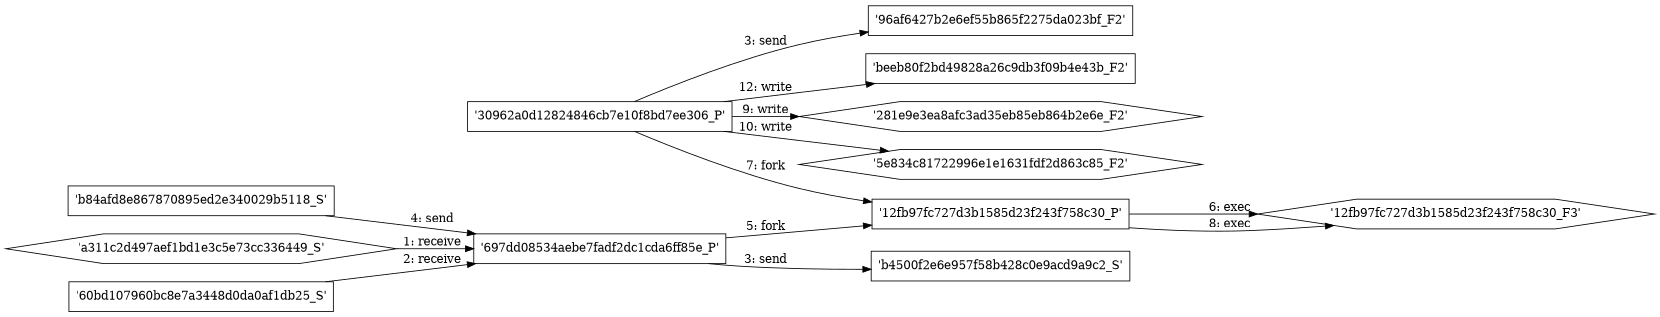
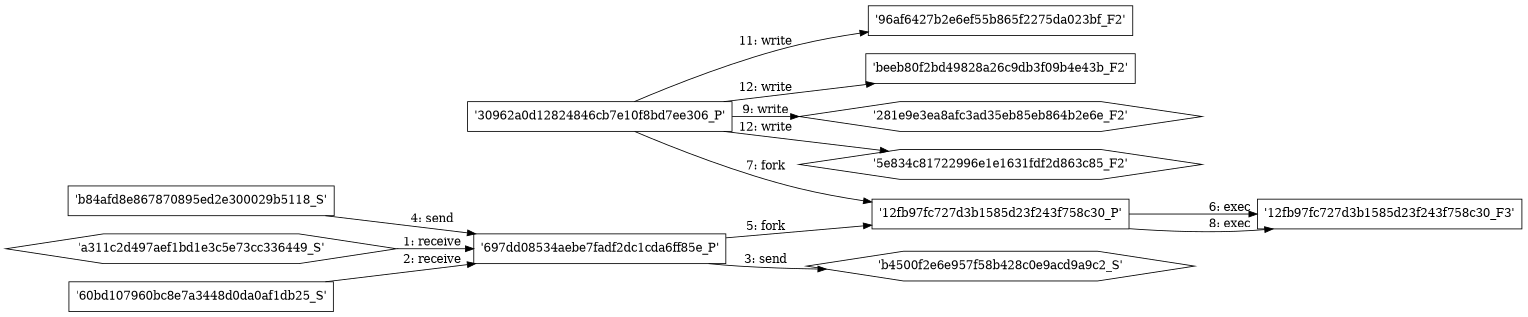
(765, 42) -> (765, 42)
(765, 128) -> (765, 128)
(201, 201) -> (201, 201)
(1456, 214) -> (1390, 214)
(1001, 266) -> (1001, 266)
